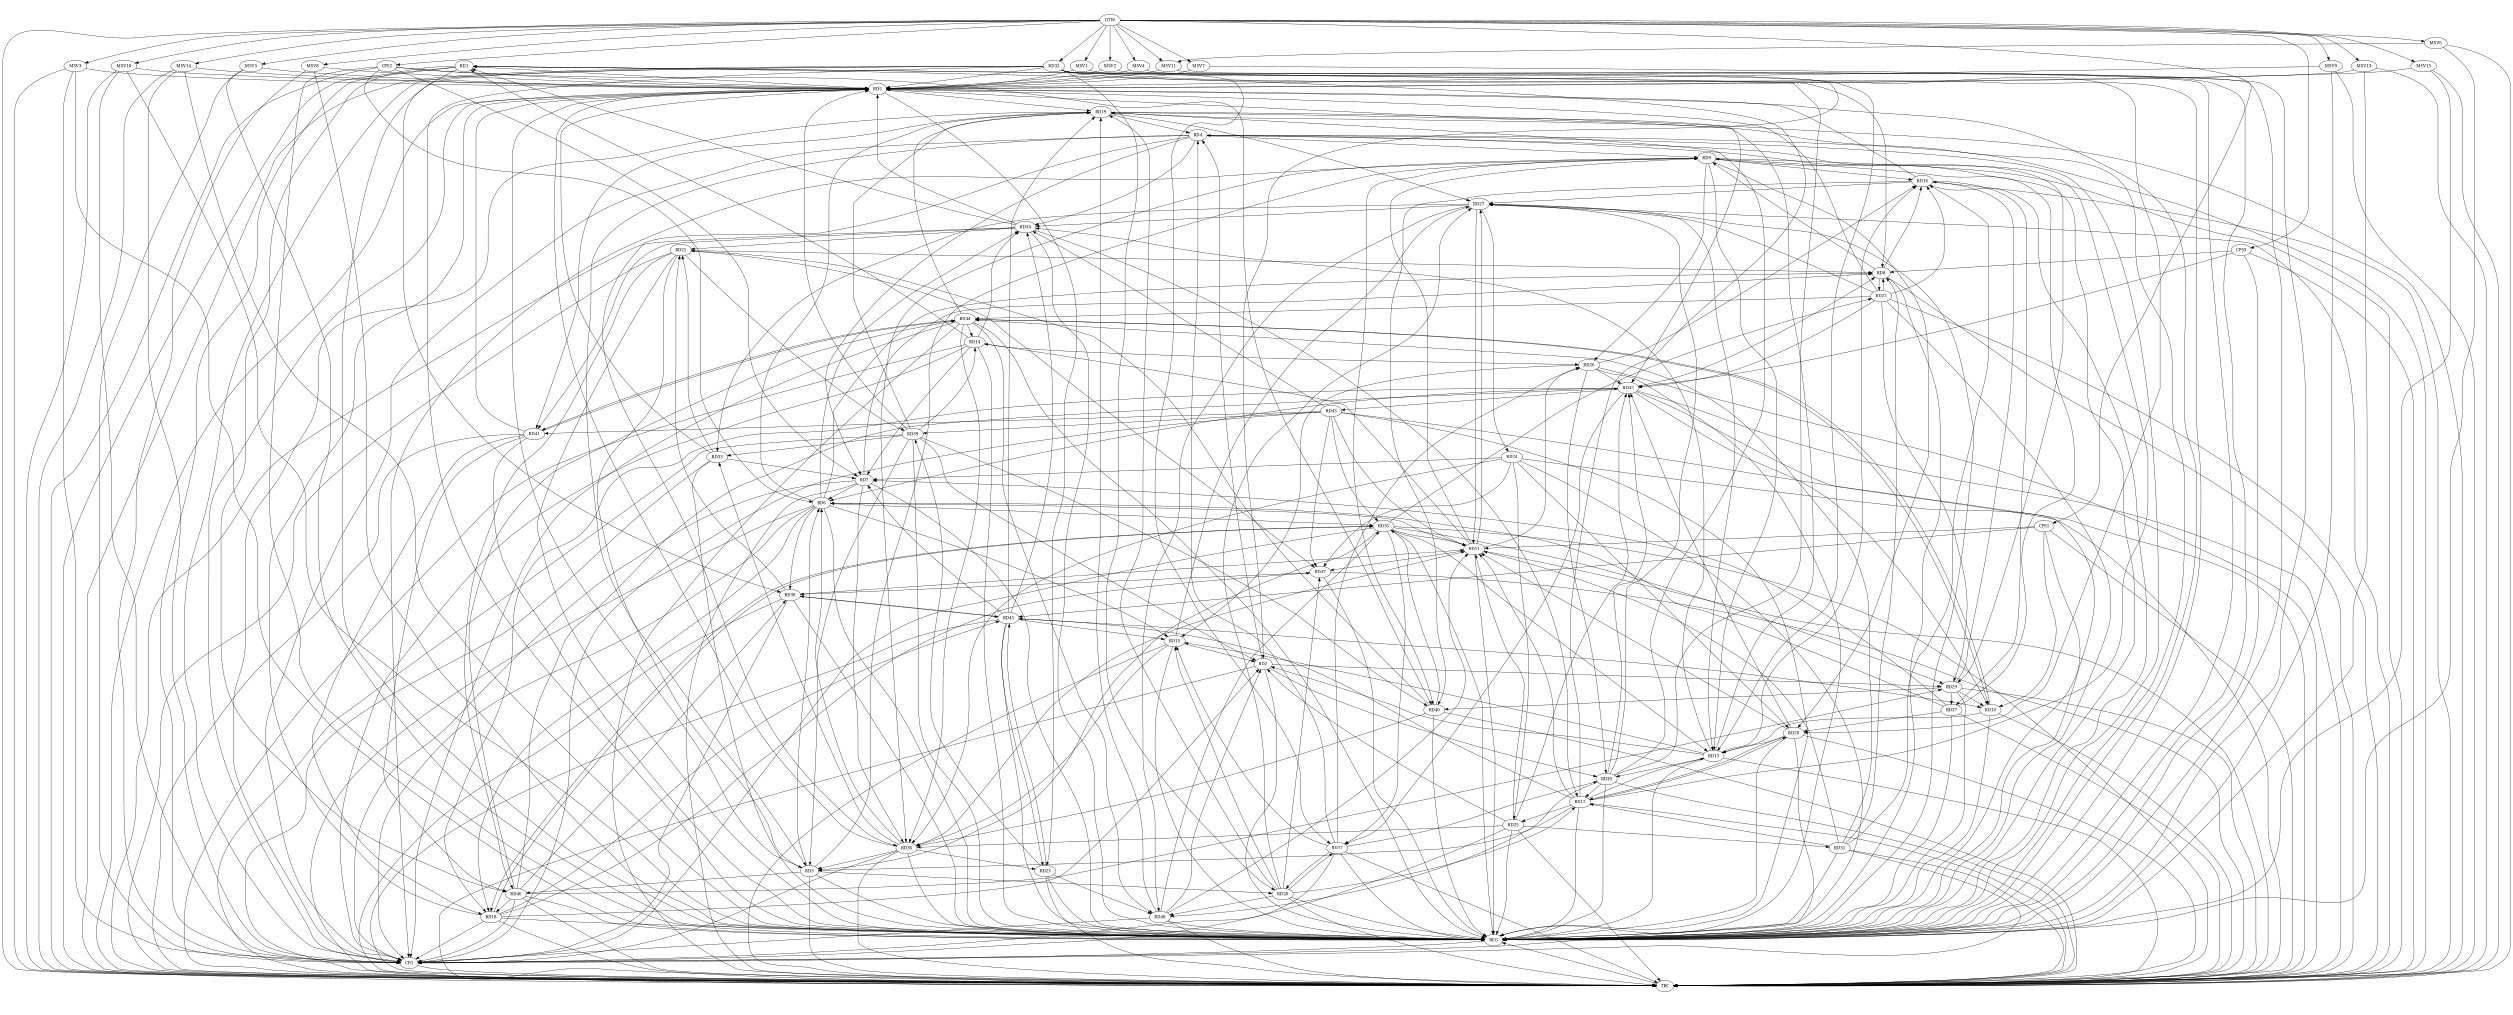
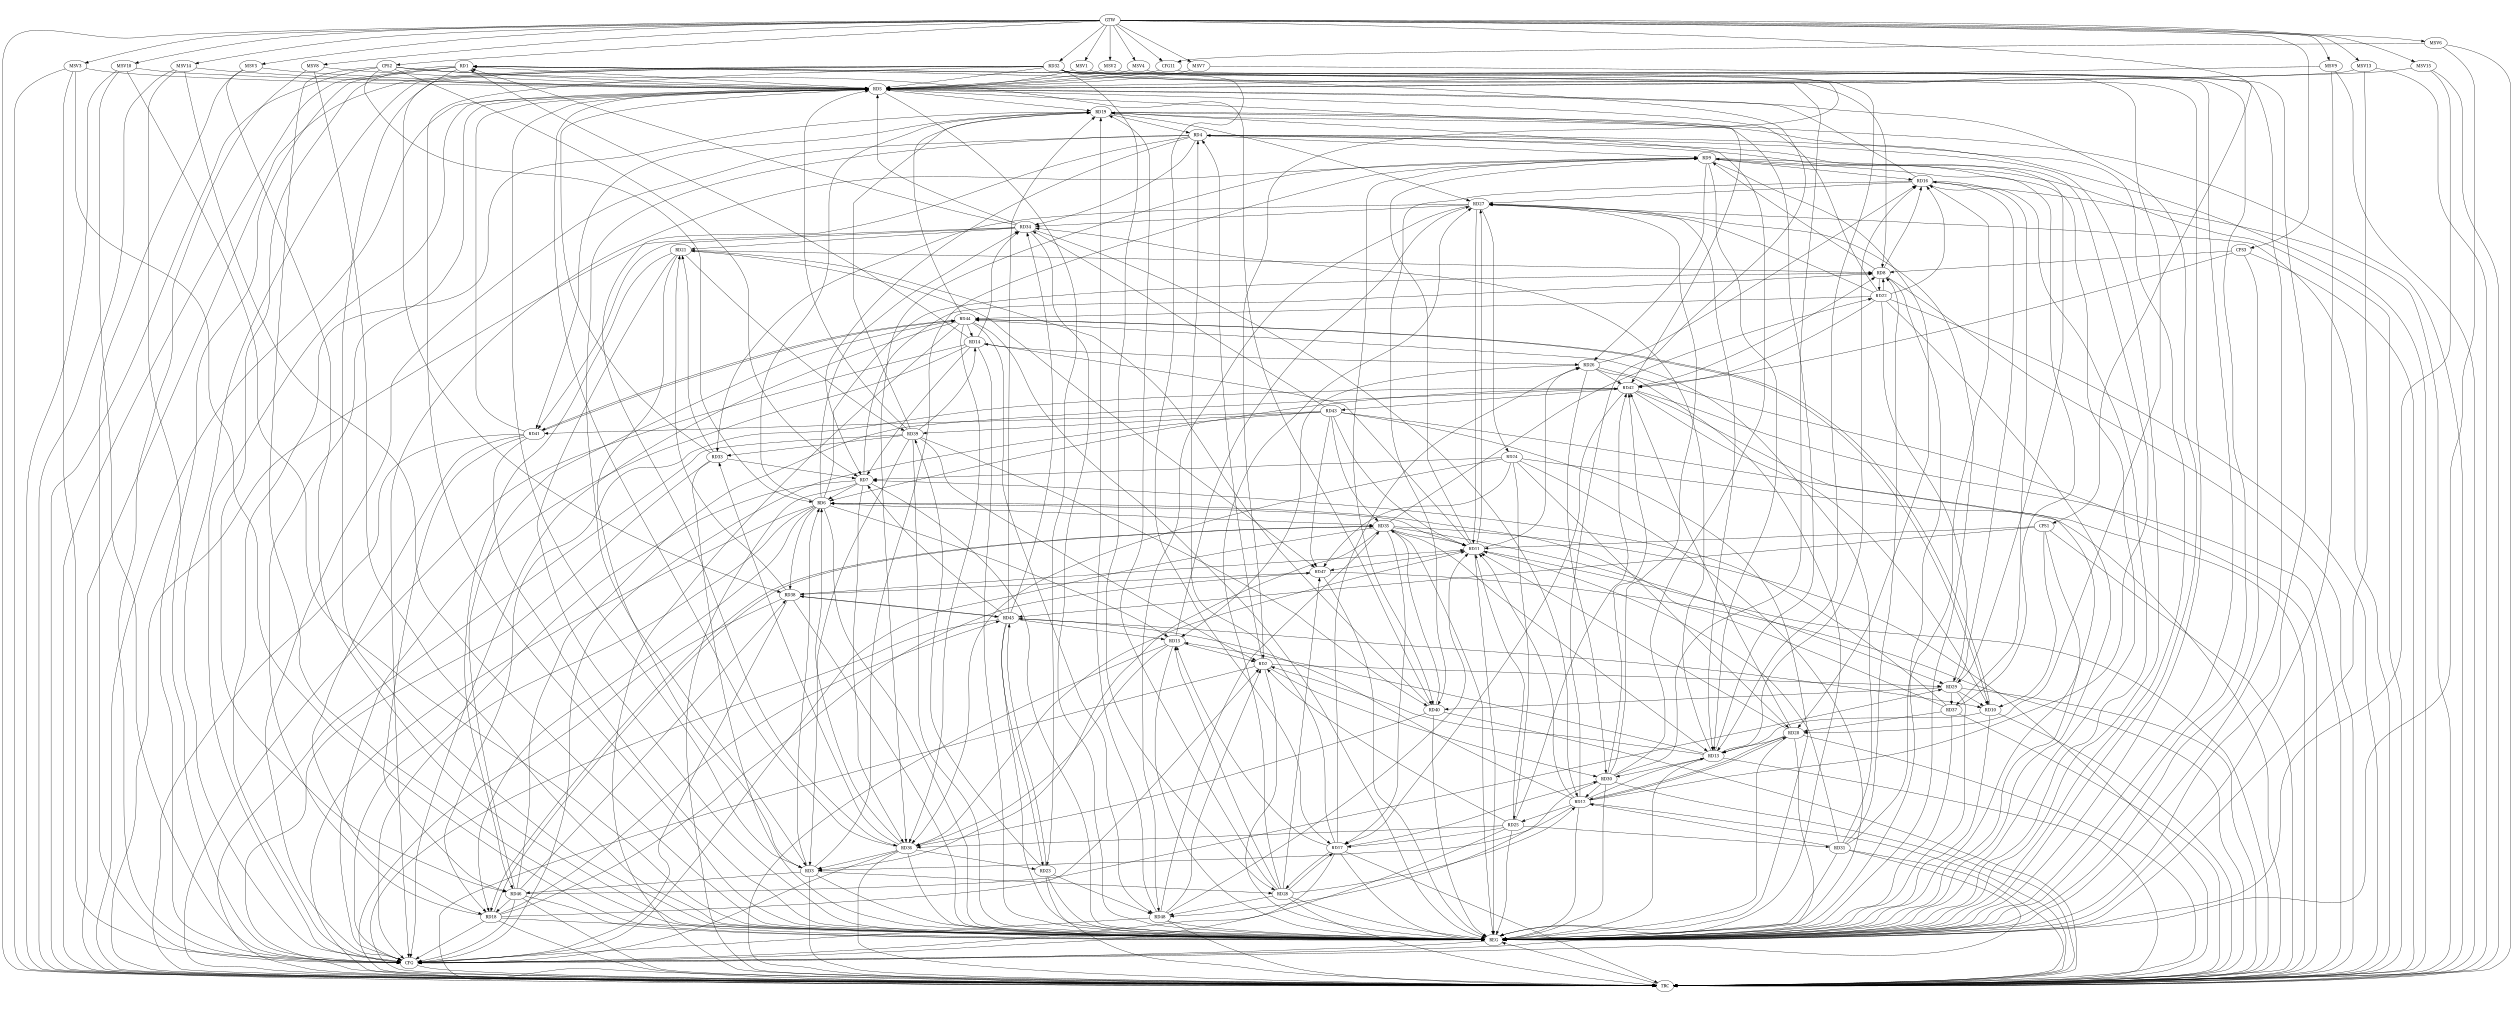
(1169, 66) -> (1169, 66)
(1588, 904) -> (1427, 839)
(130, 924) -> none
